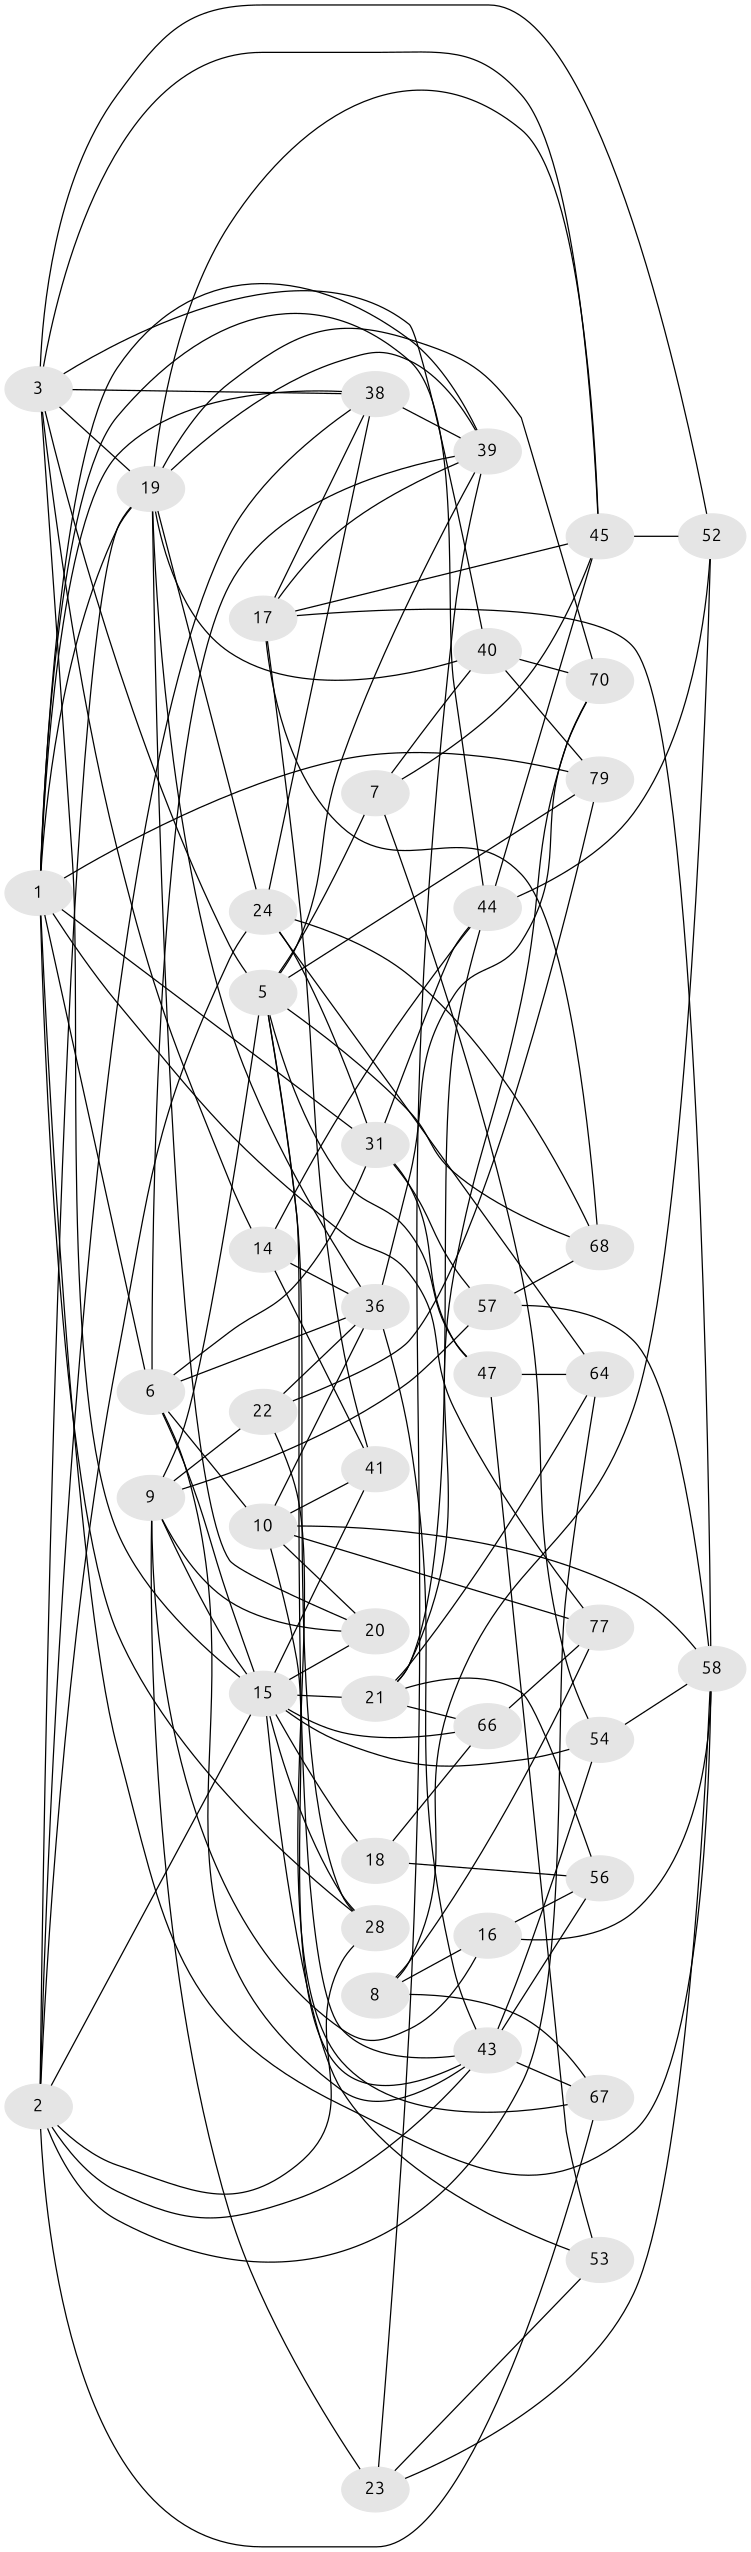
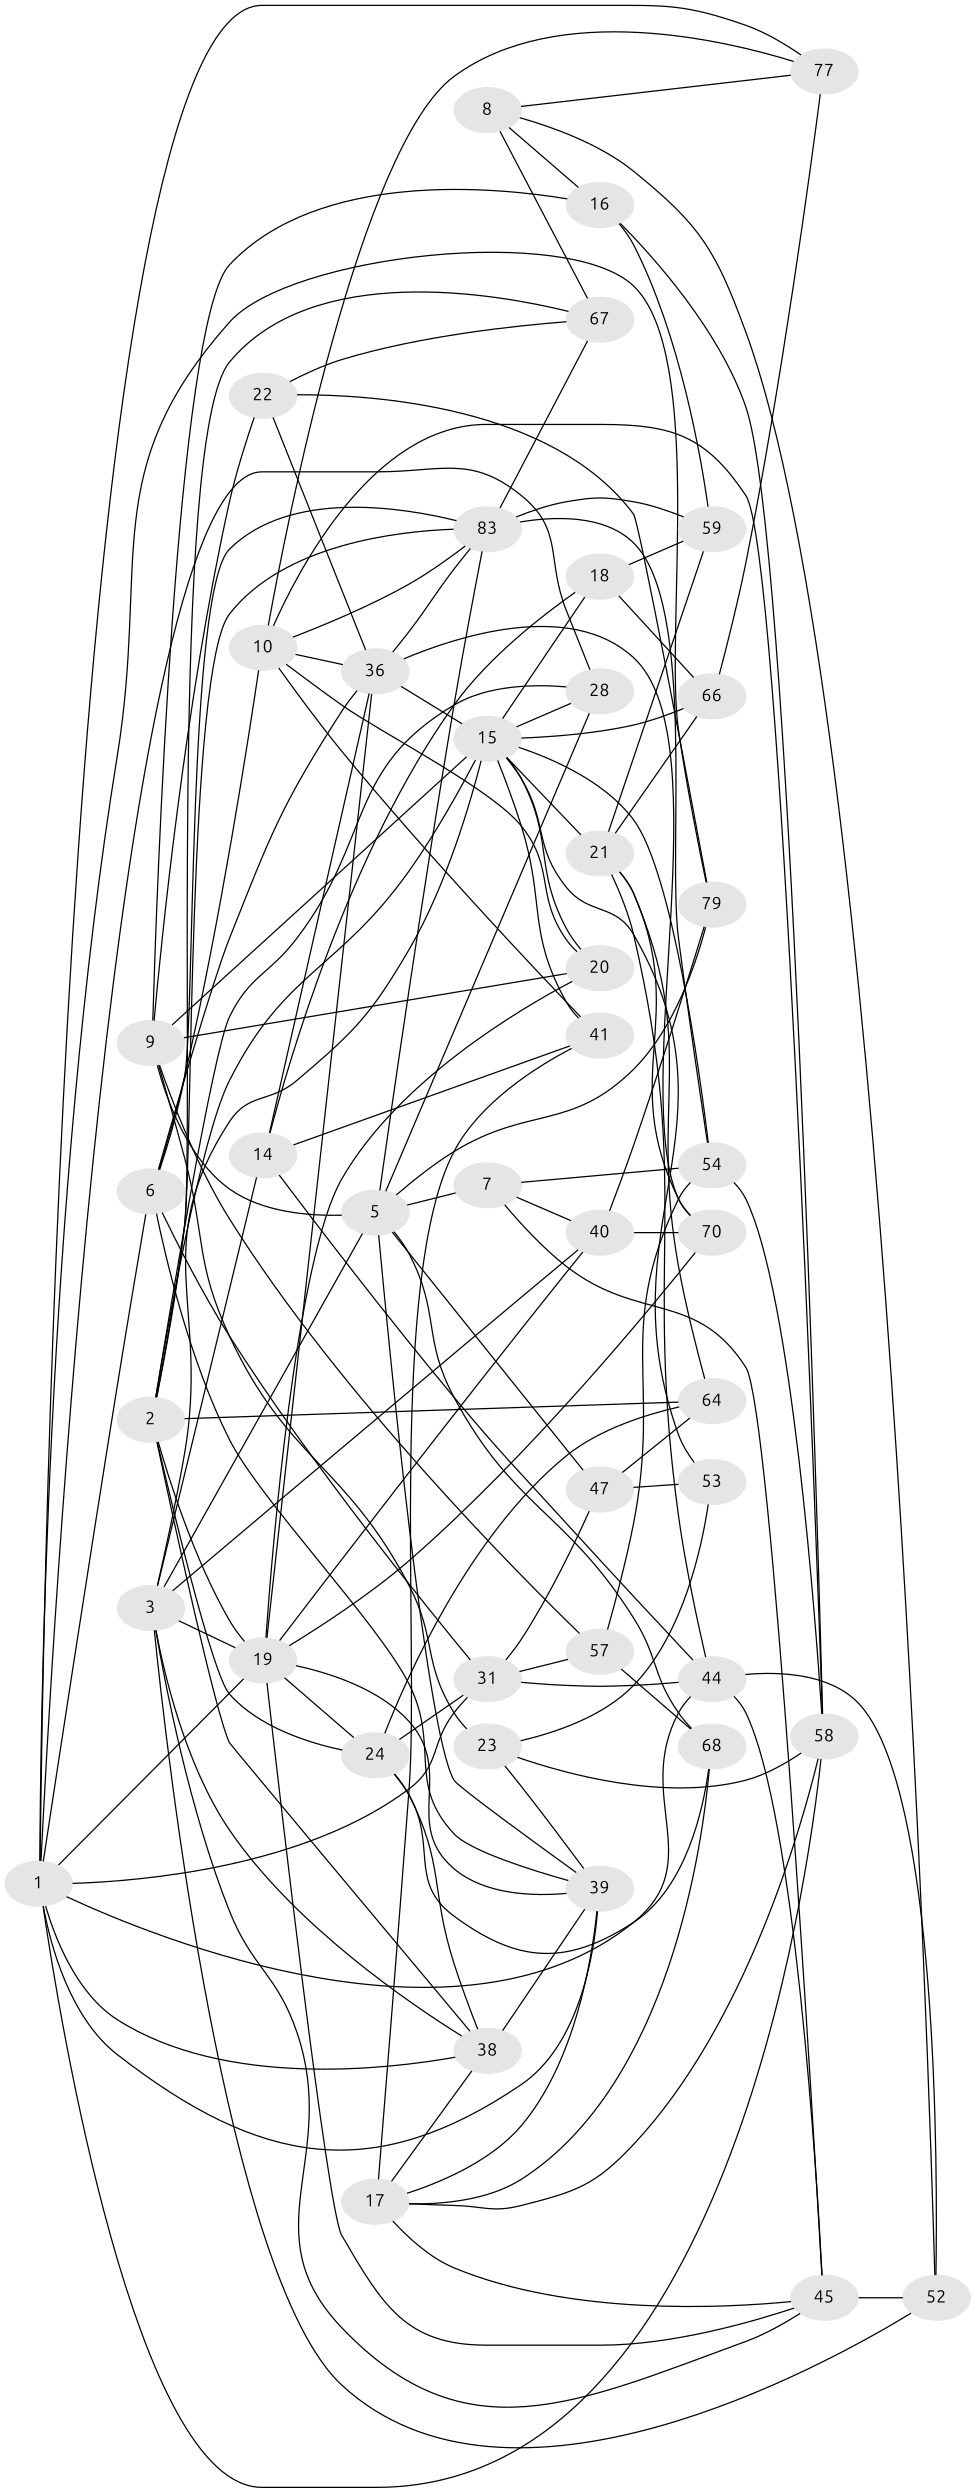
none -> (365, 864)
(672, 1431) -> (643, 1392)
(211, 1542) -> (432, 705)
(600, 1878) -> (712, 529)
(488, 2050) -> (488, 529)
